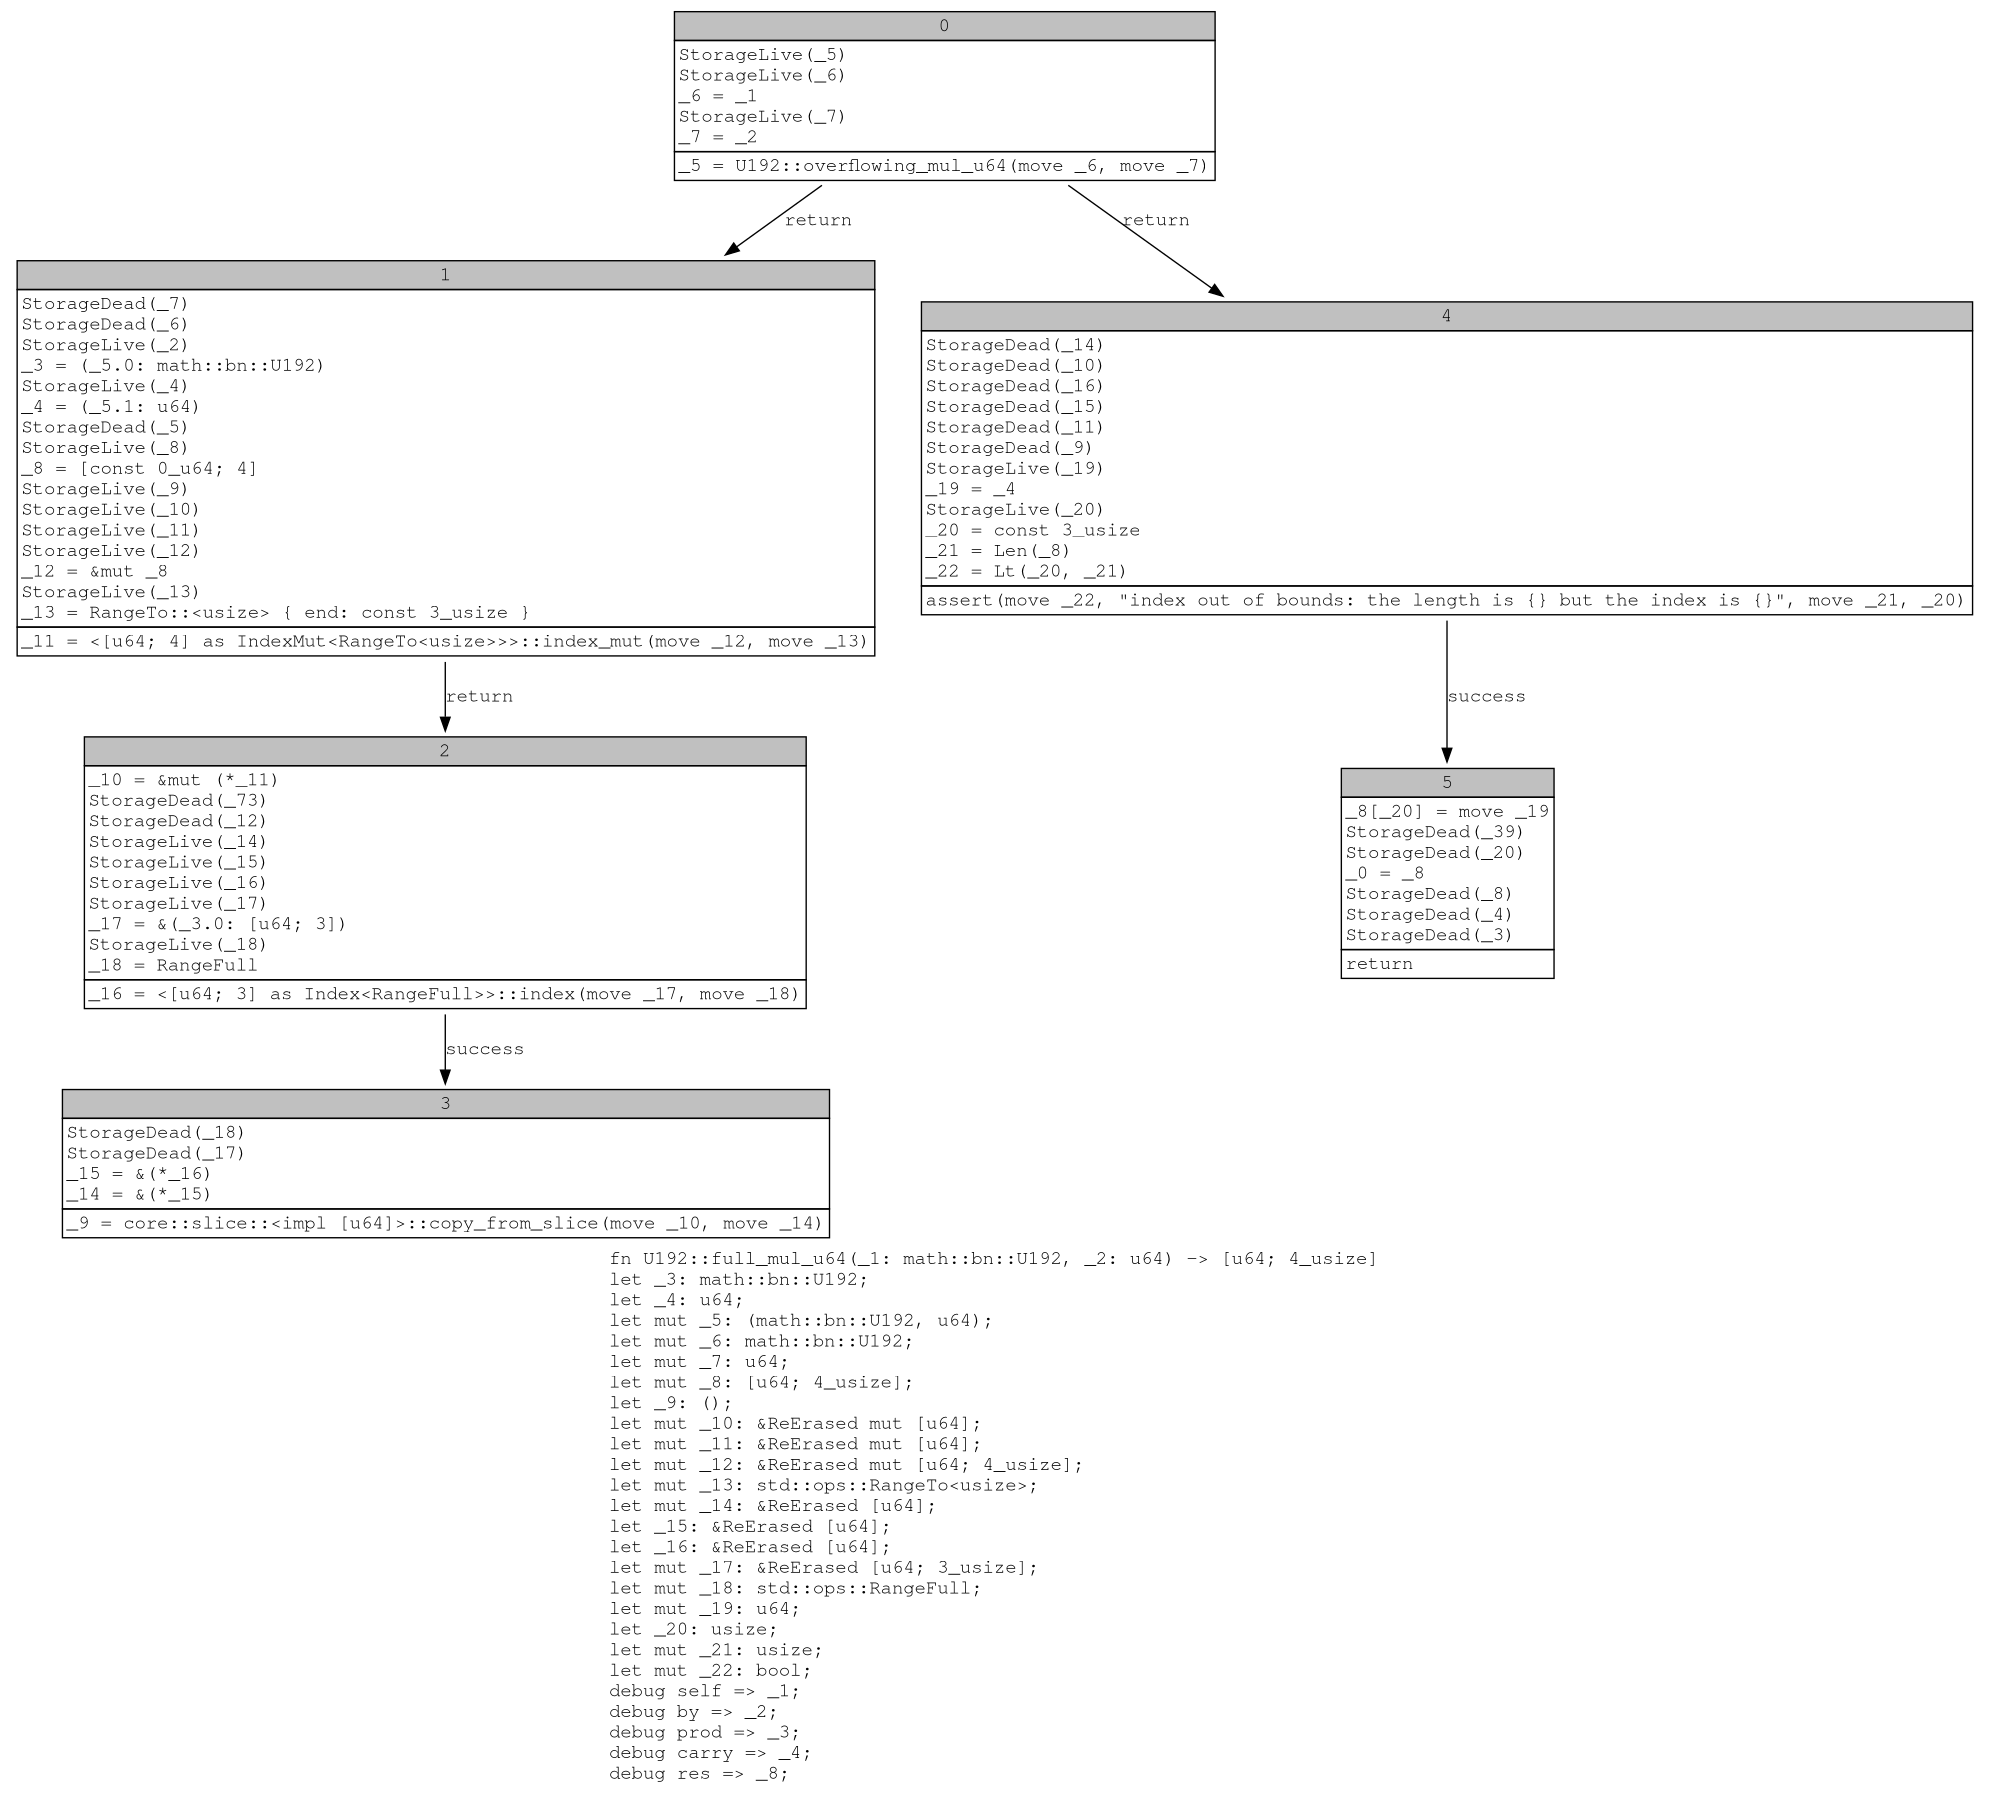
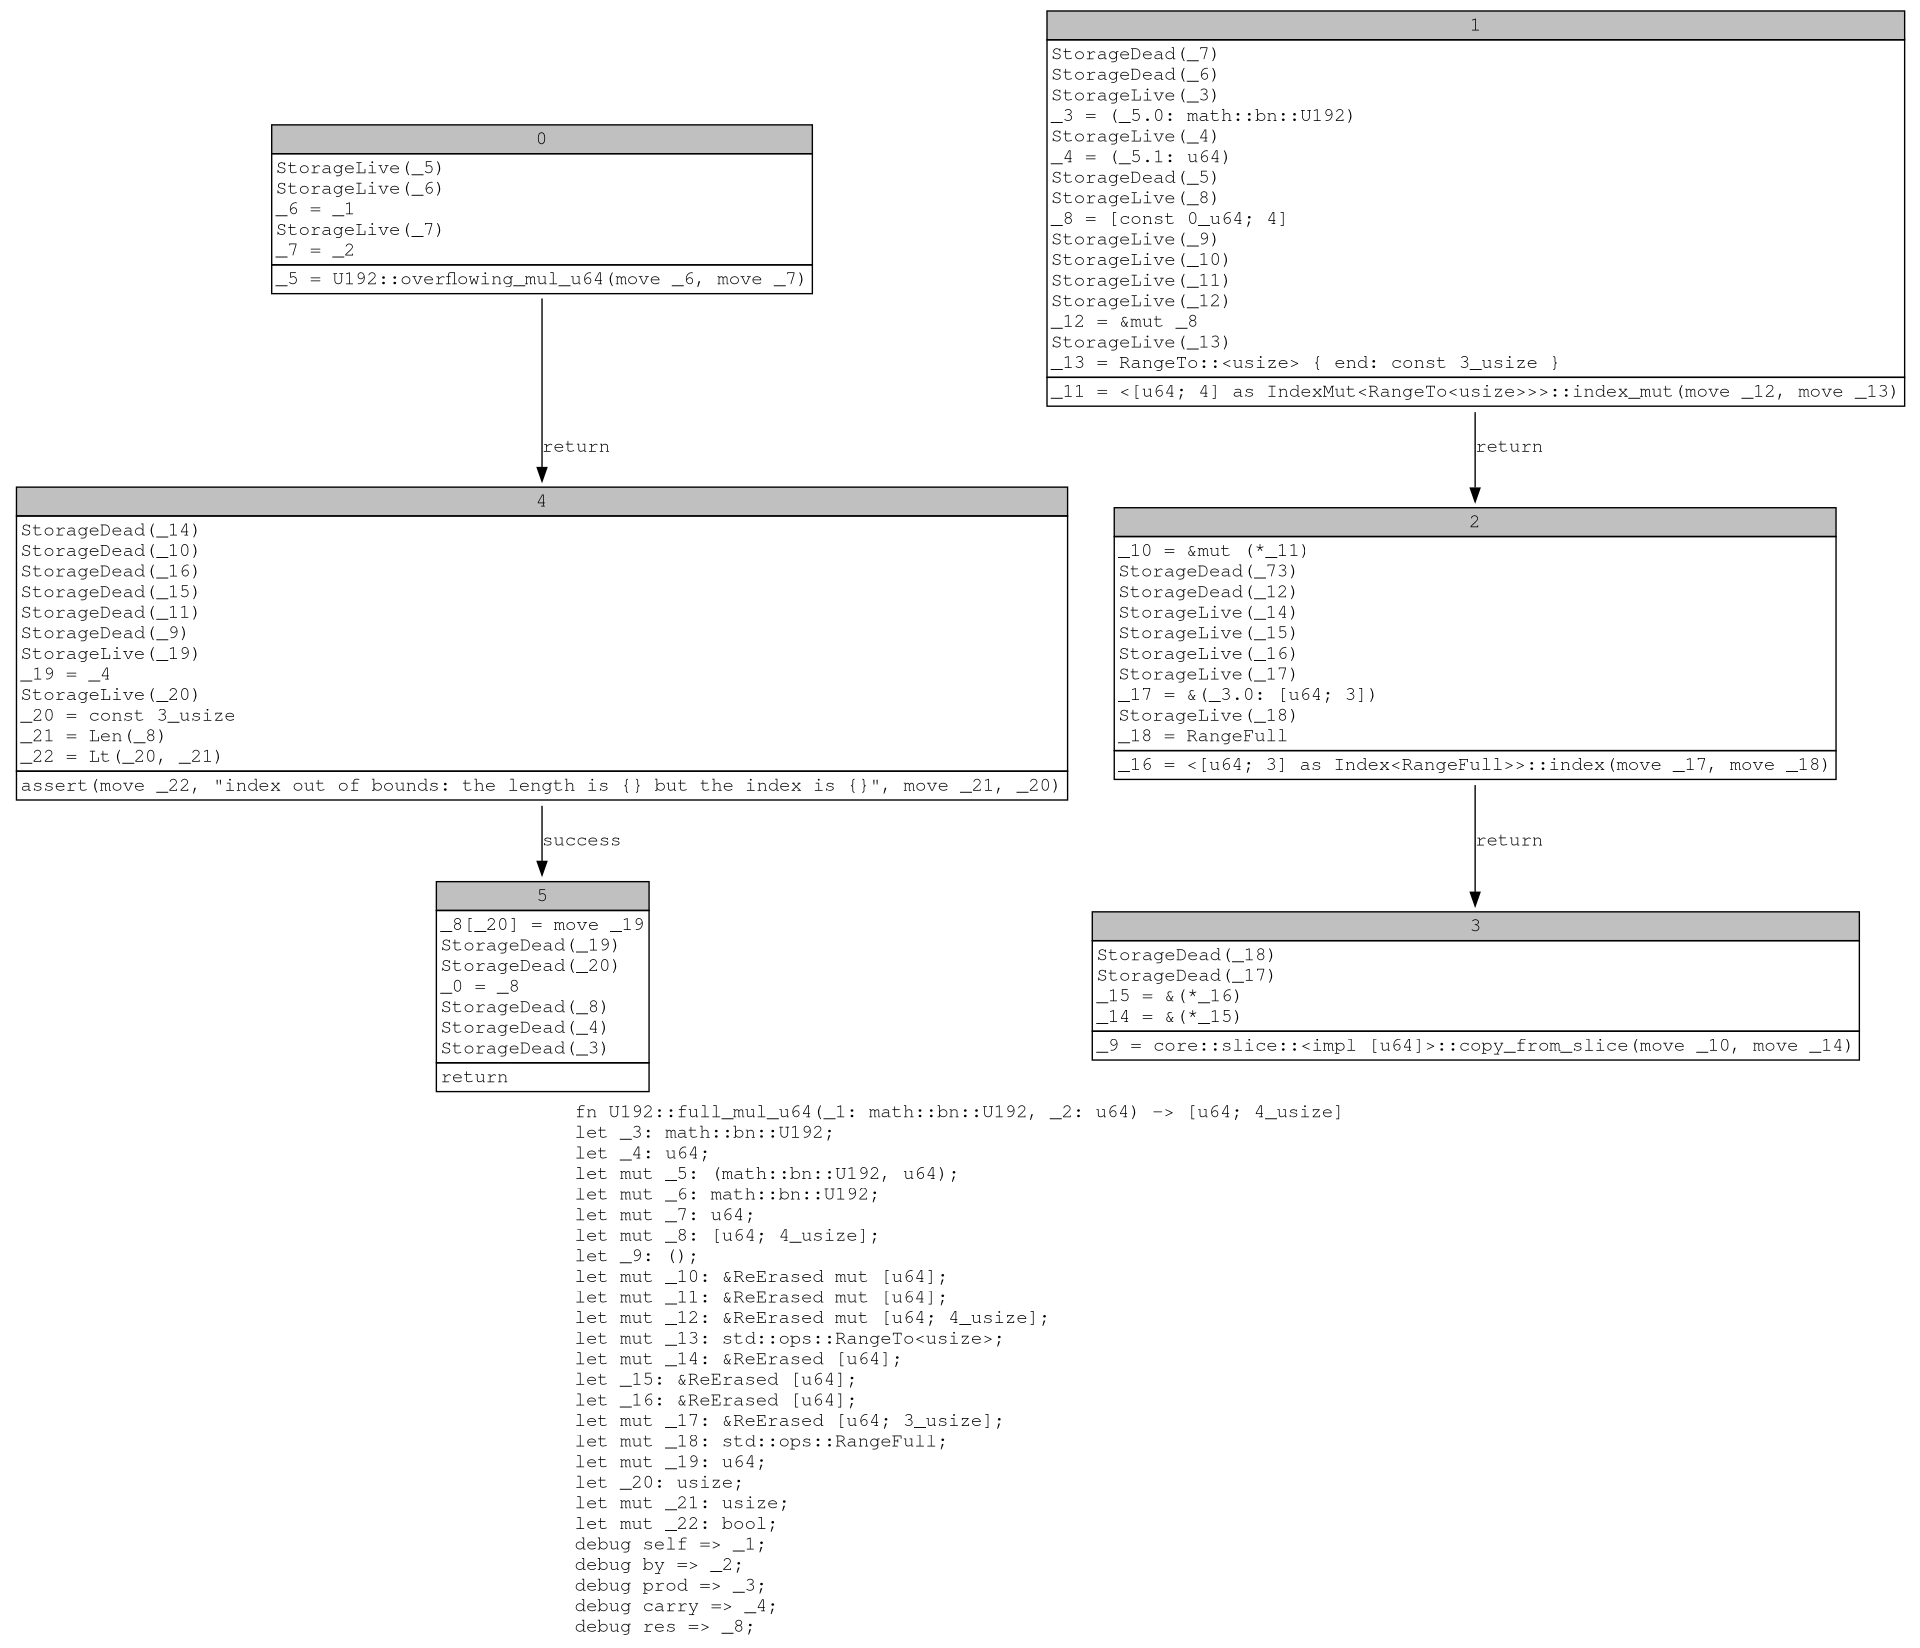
(779, 216) -> none
(106, 344) -> (1136, 95)
(1437, 832) -> (532, 945)
(485, 1049) -> (1509, 840)
